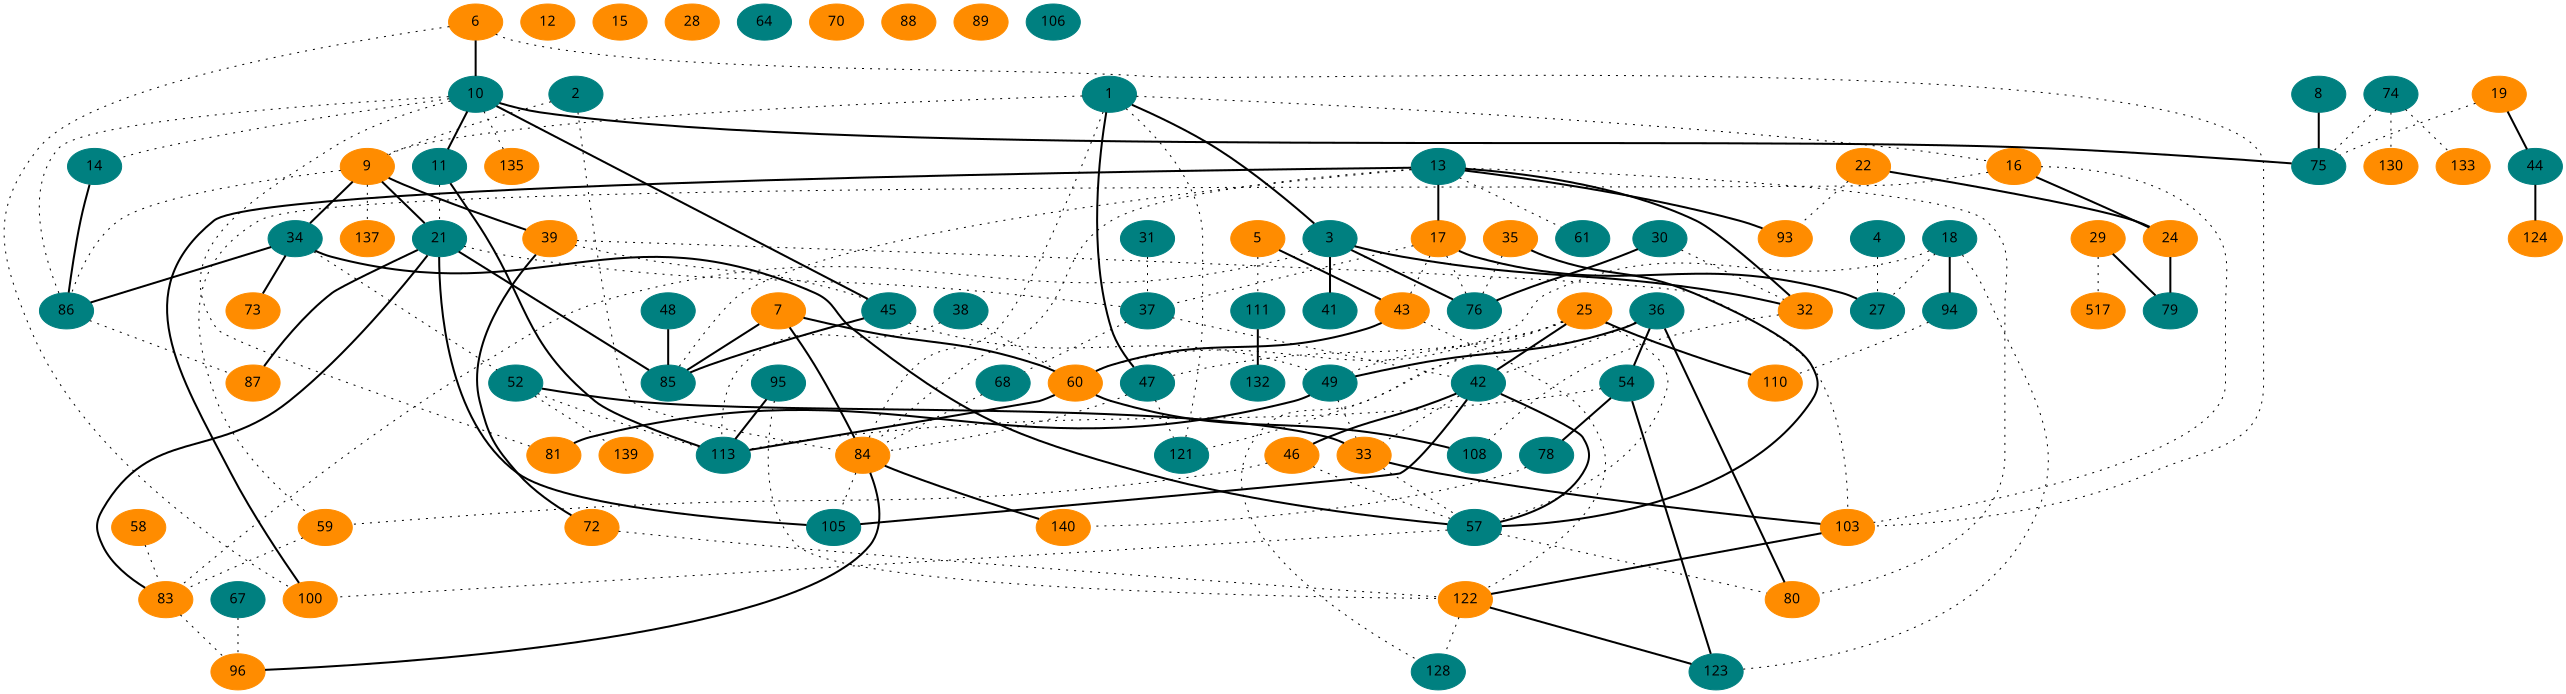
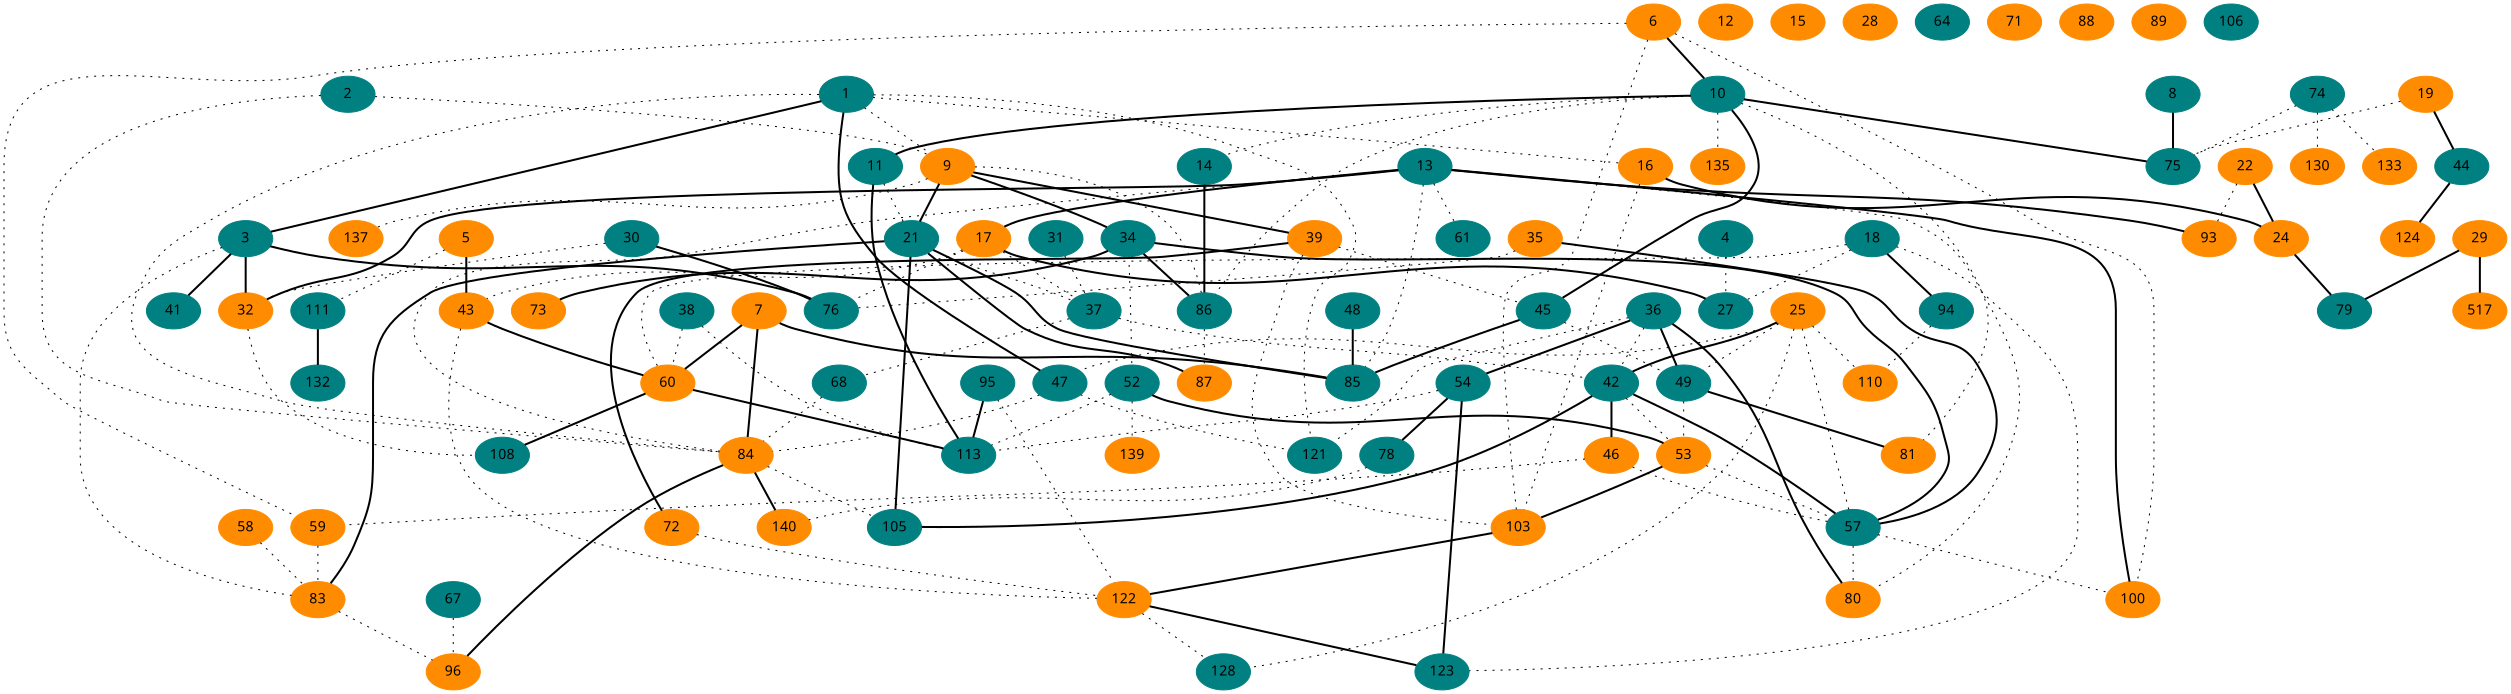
(837, 22) -> (2015, 22)
(947, 189) -> (529, 56)
(2098, 275) -> (2480, 275)
(1685, 353) -> (1834, 347)
(1364, 455) -> (1684, 455)
